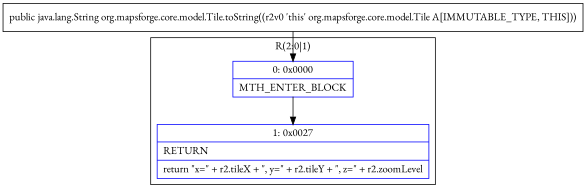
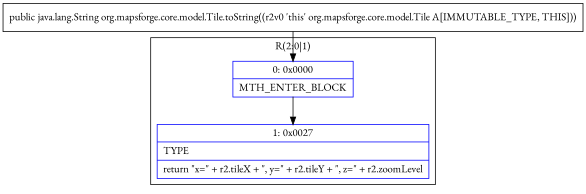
(186, 151) -> (176, 151)
